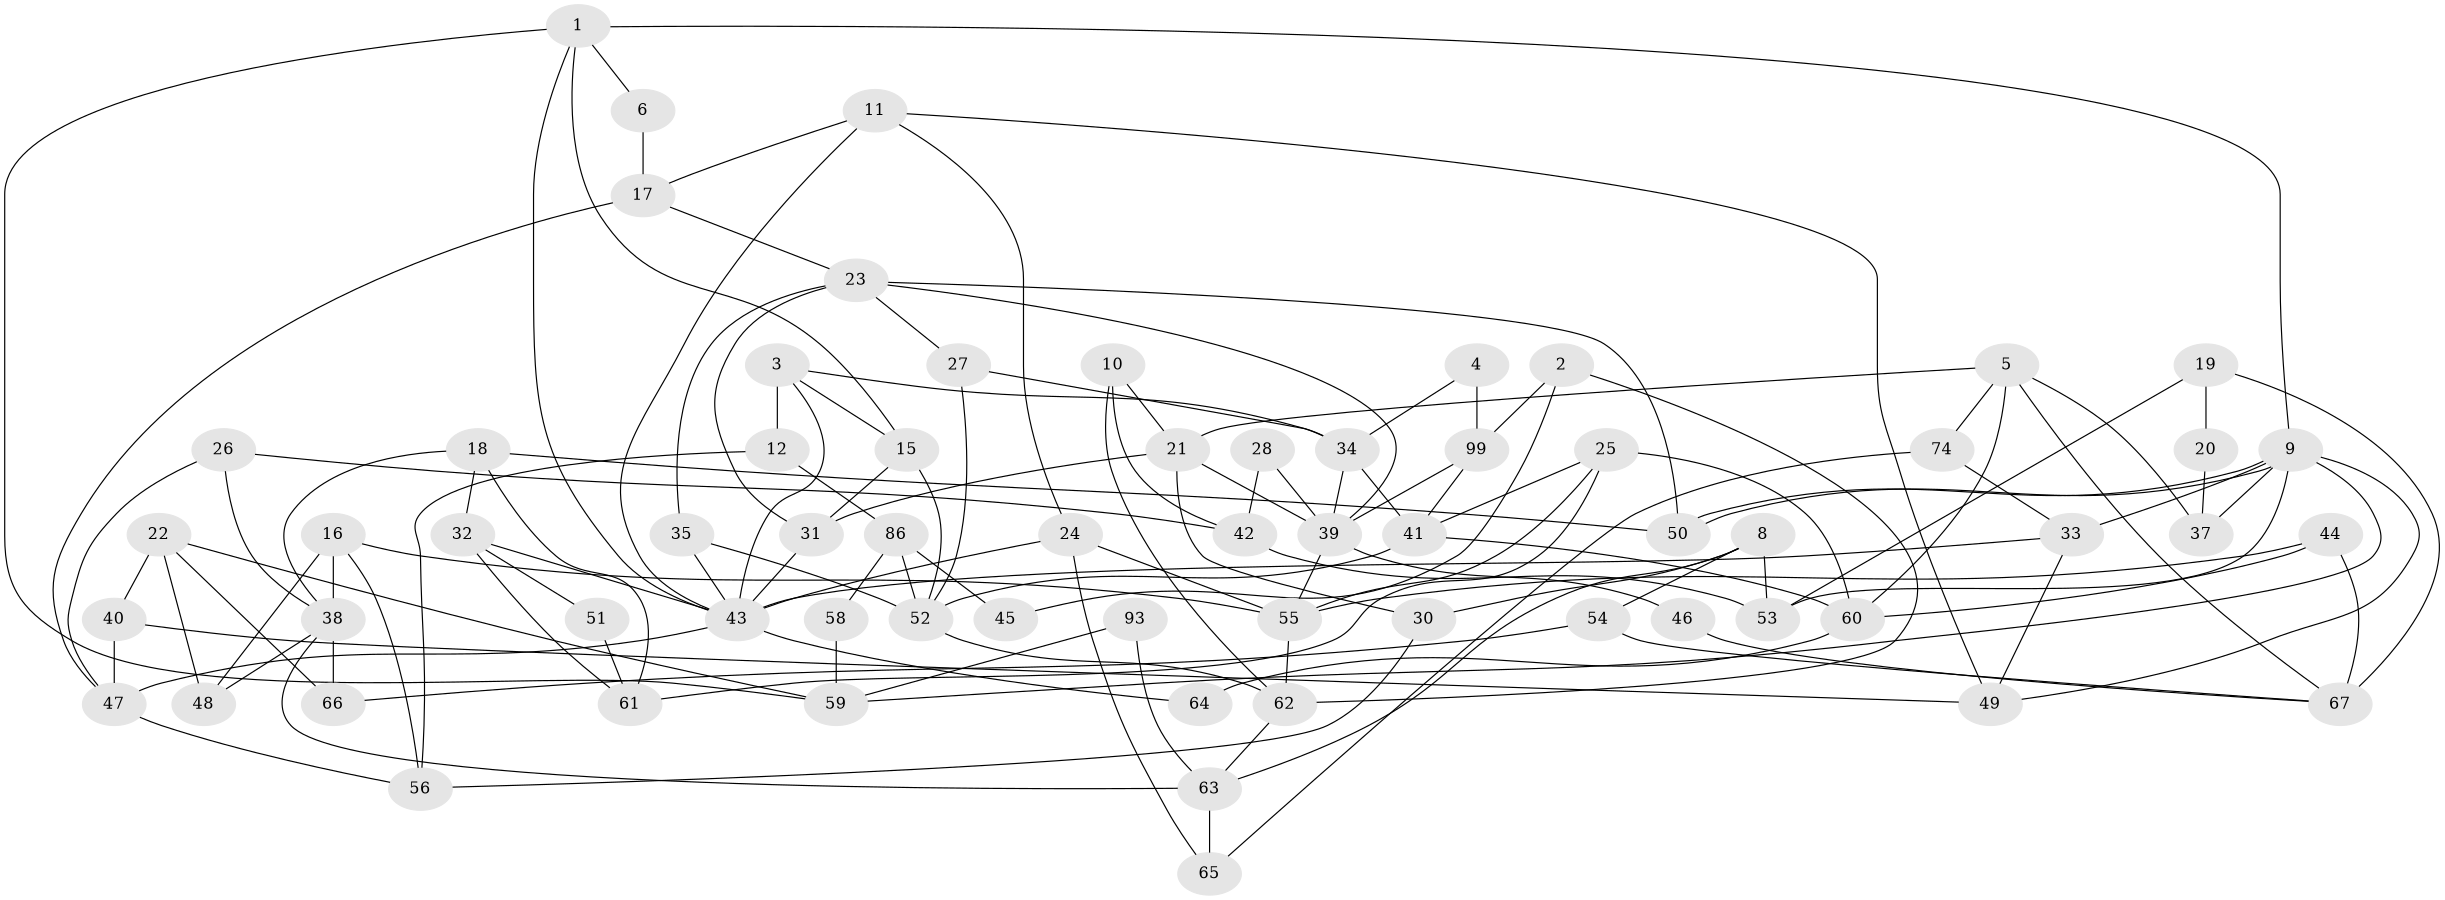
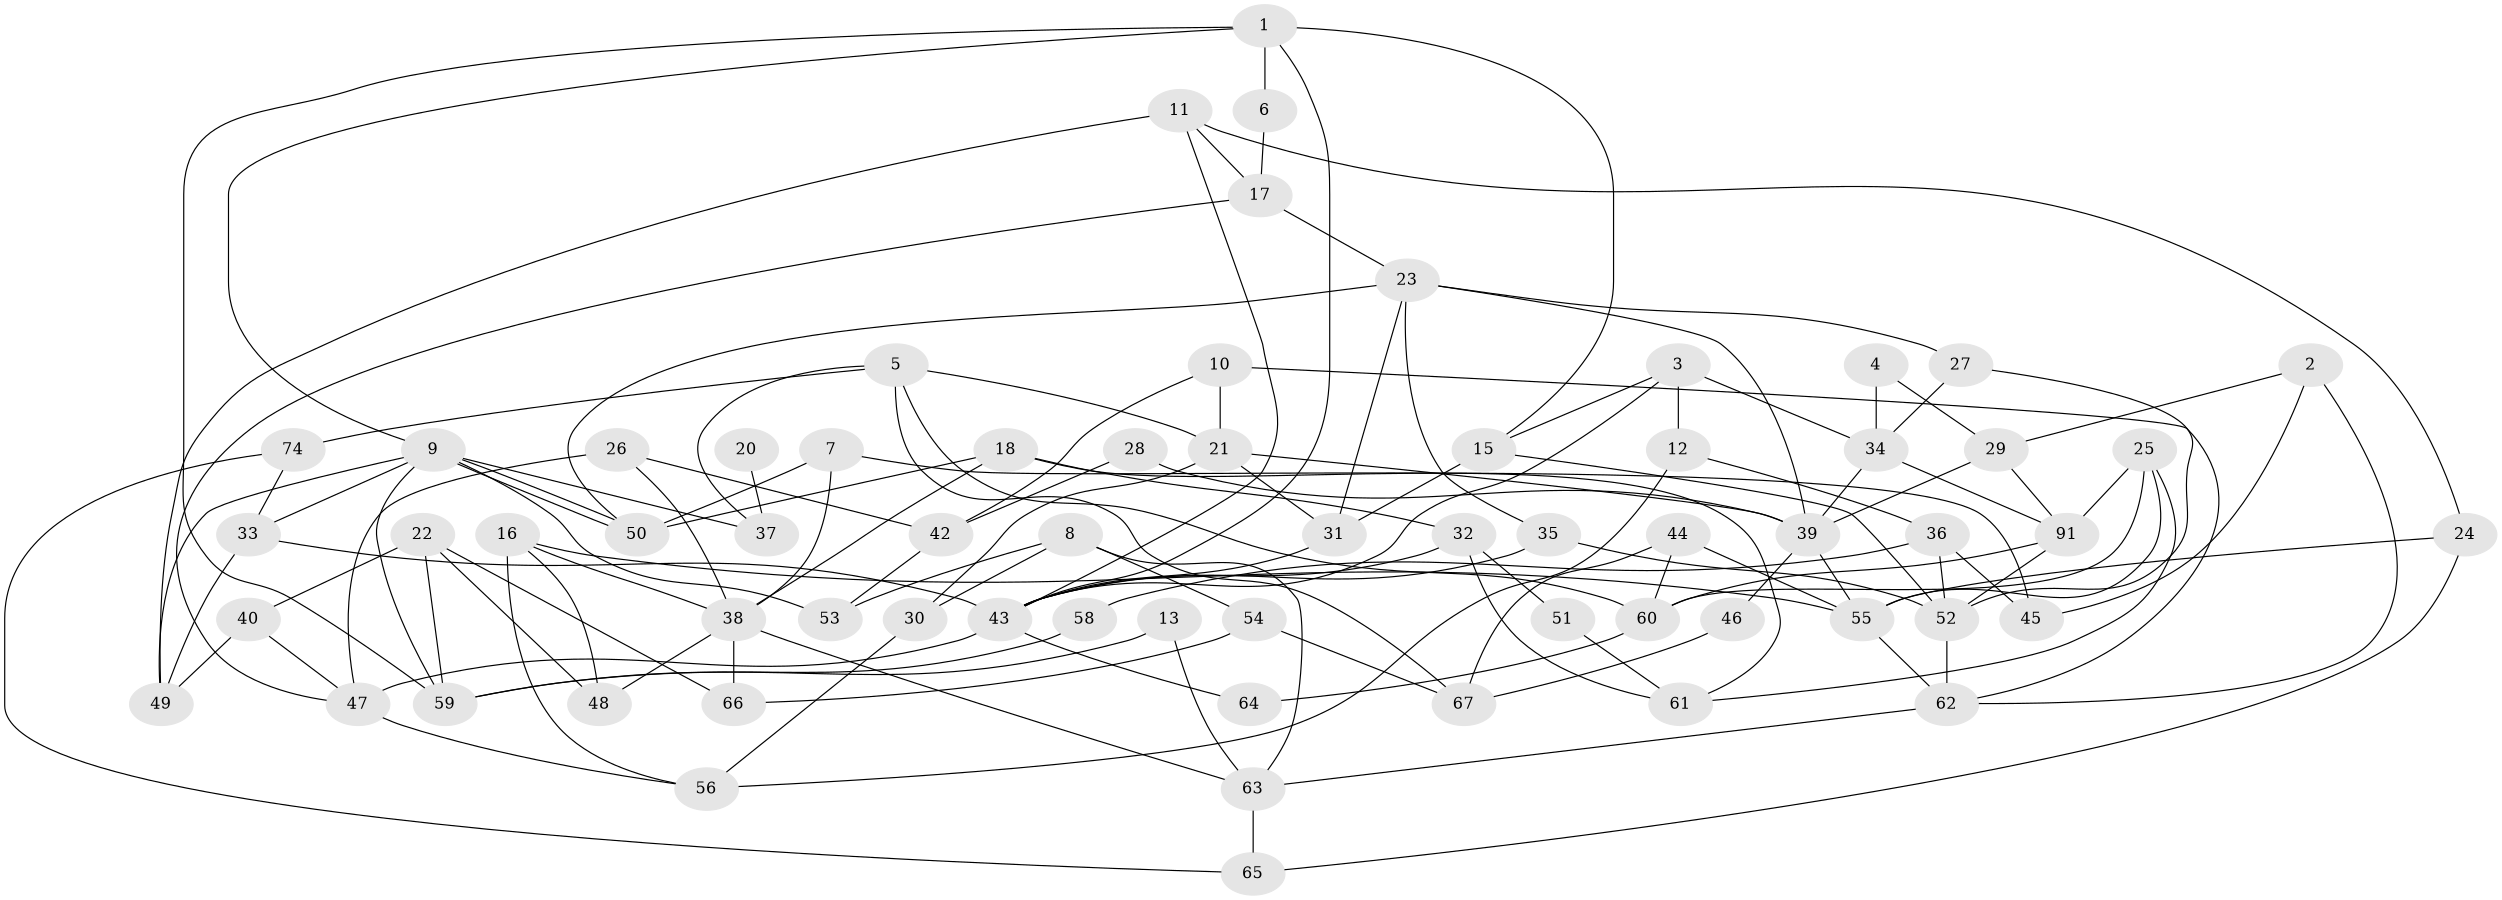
(2206, 365) -> none
none -> (832, 450)
(1477, 450) -> (1996, 450)
(896, 535) -> (1937, 535)
(1415, 535) -> (2067, 535)
(894, 572) -> none
(1135, 620) -> (1170, 620)
